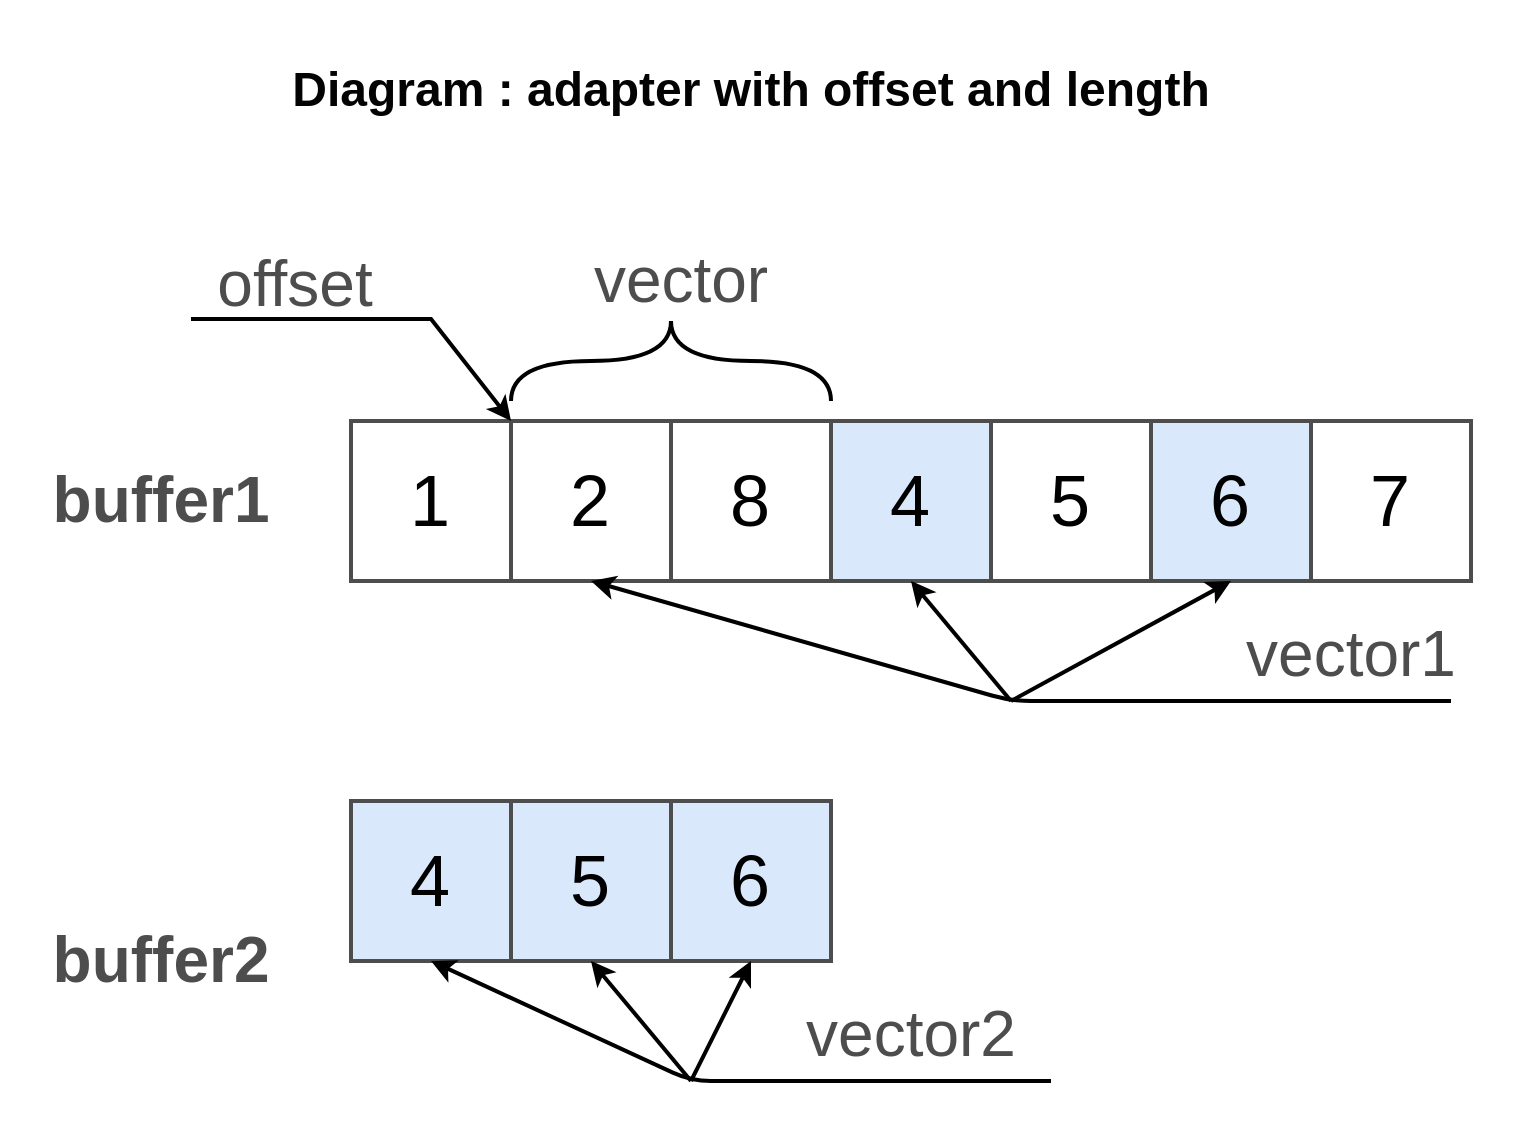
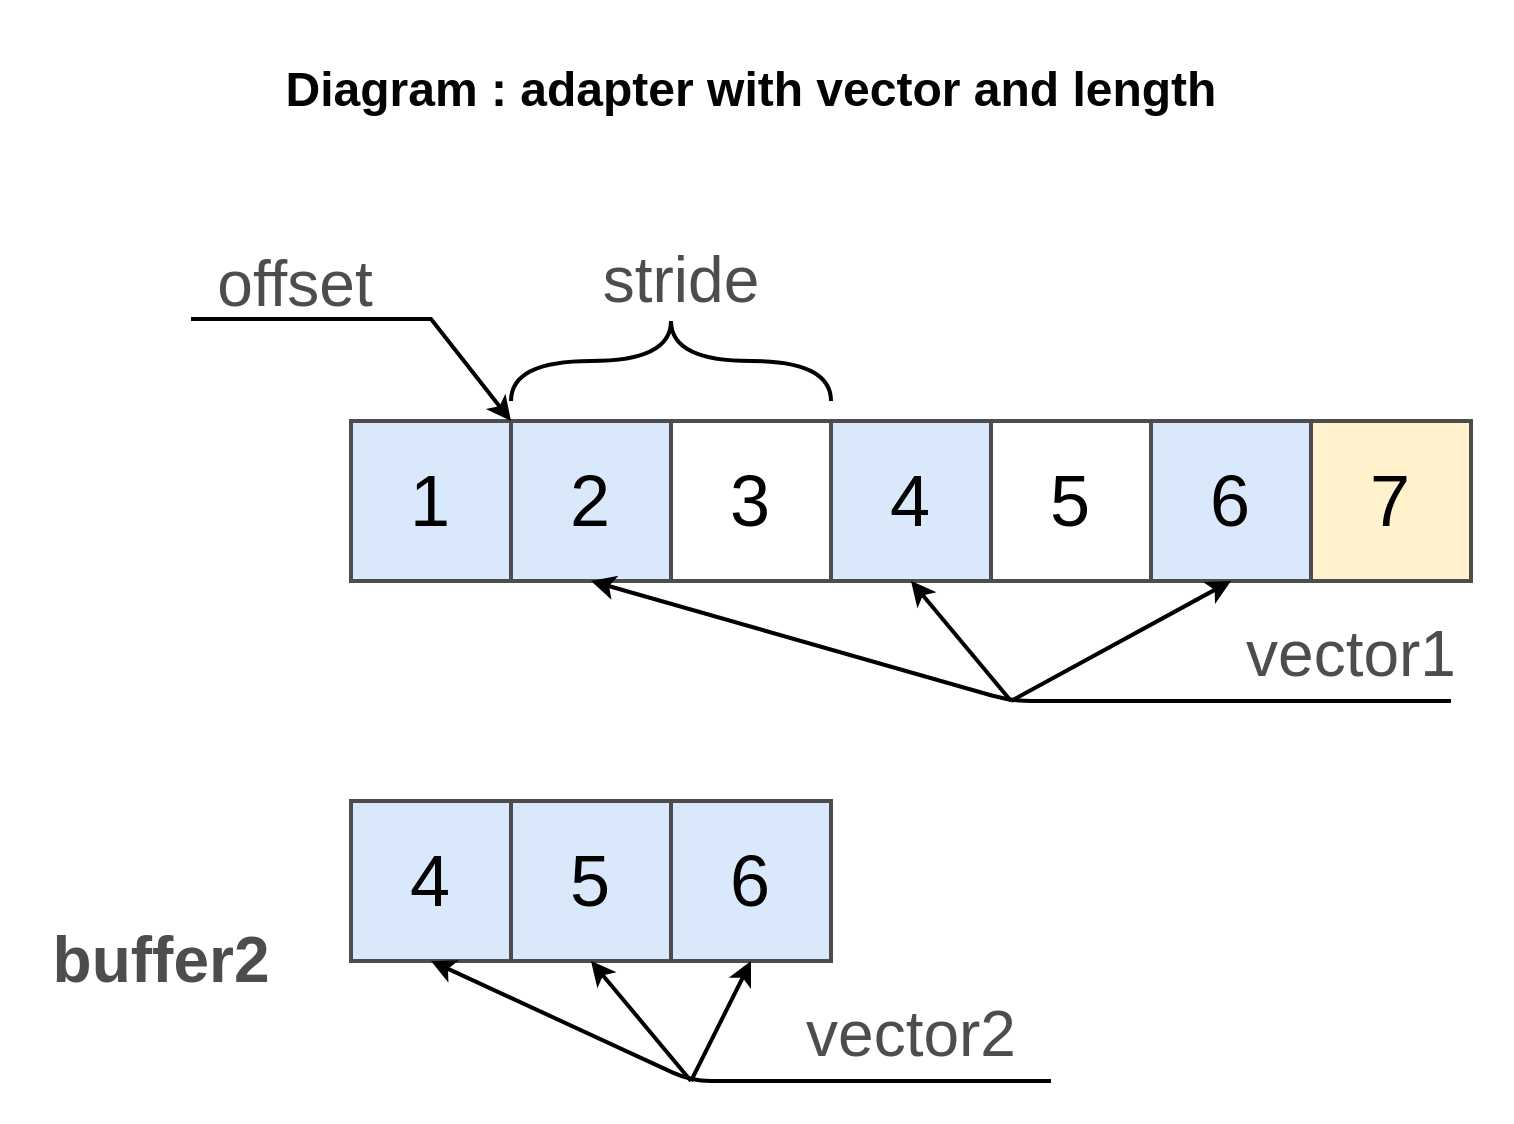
(752, 91) -> (752, 91)
(682, 281) -> (682, 281)
(161, 501) -> none
(431, 501) -> (431, 501)
(591, 501) -> (591, 501)
(751, 501) -> (751, 501)
(1391, 501) -> (1391, 501)
